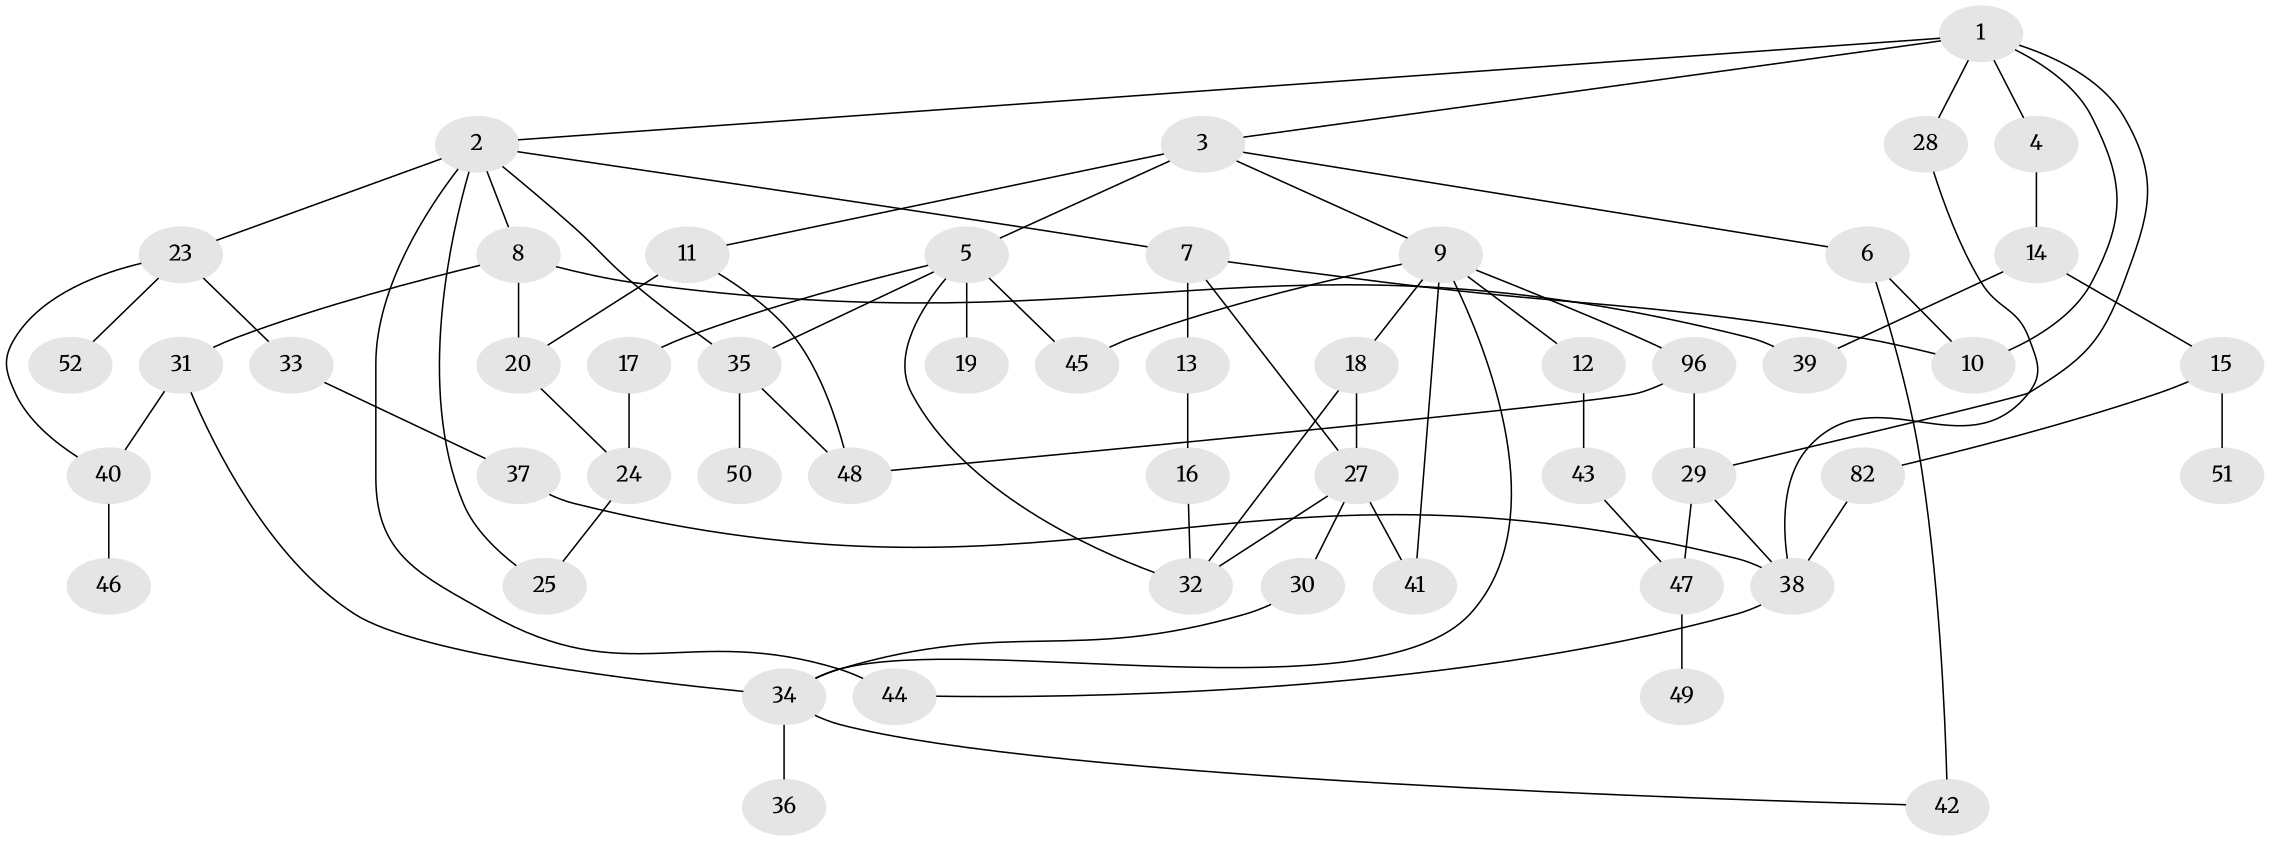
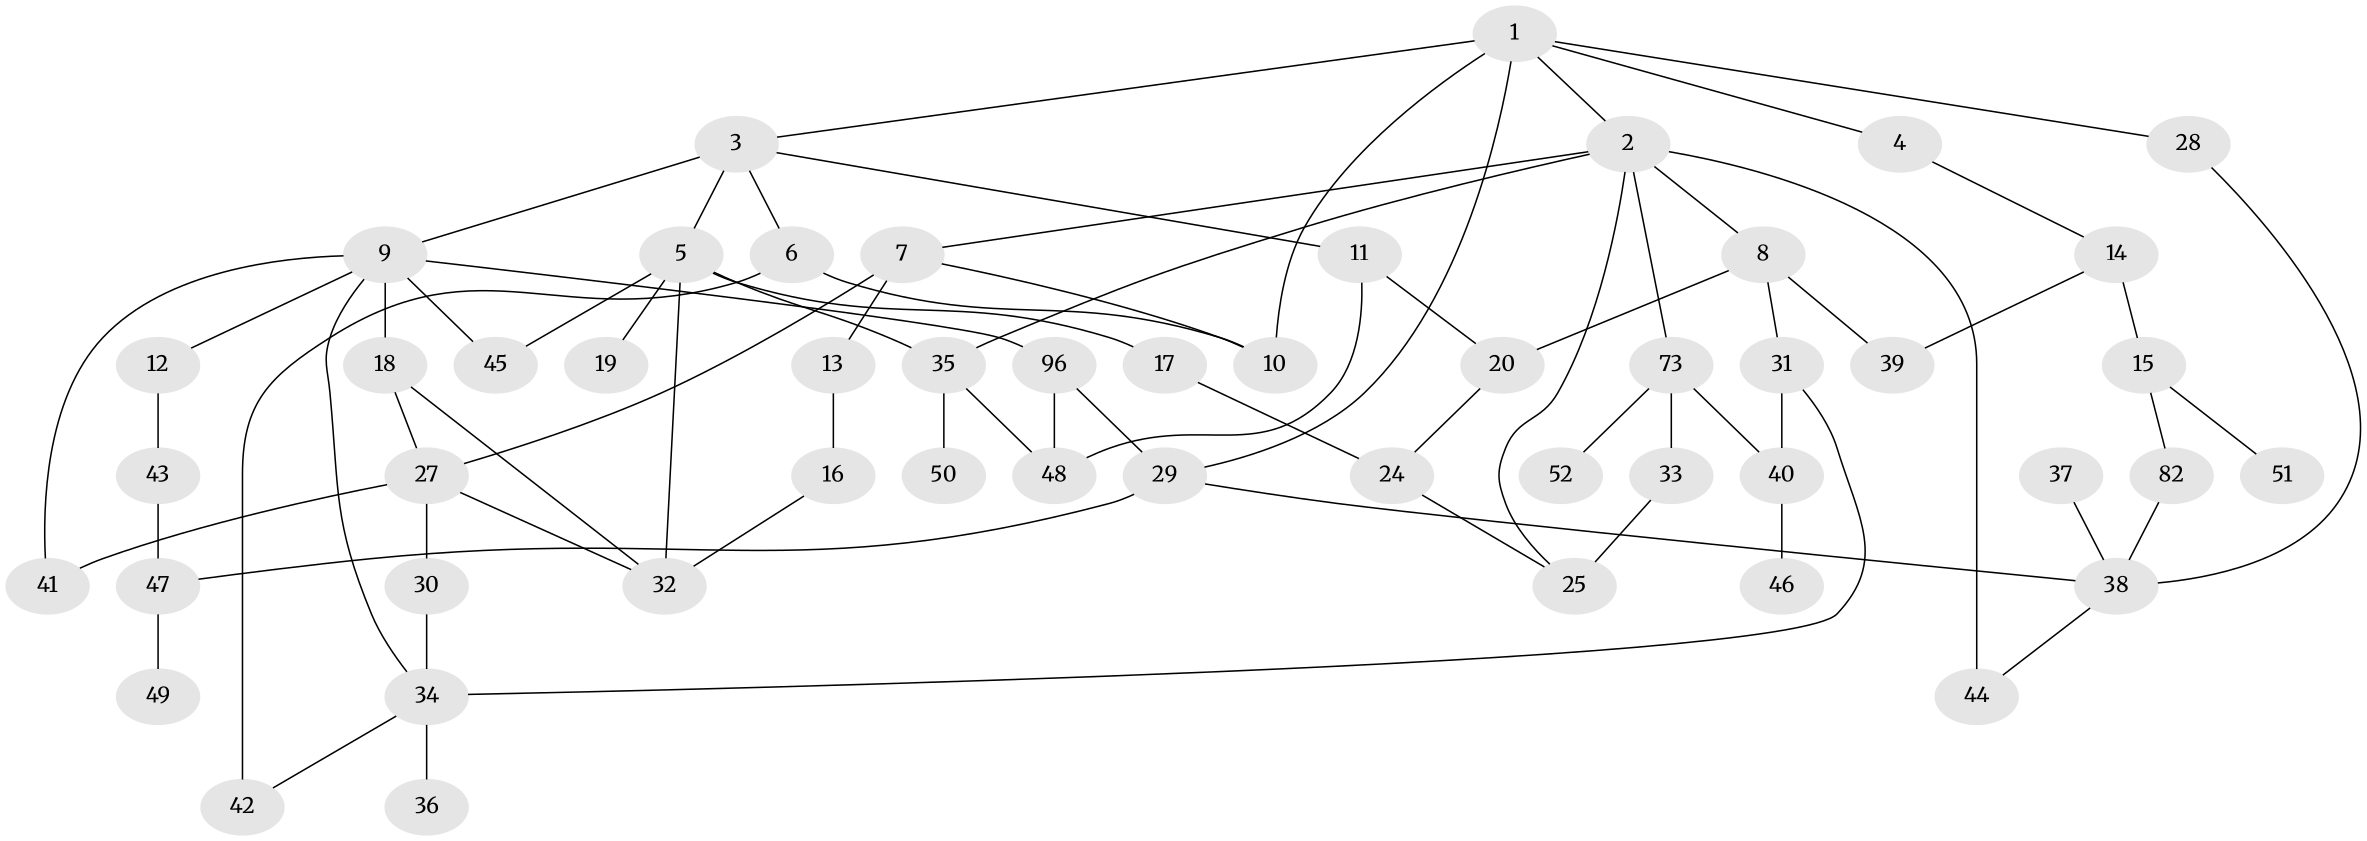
(181, 255) -> (1671, 365)
(405, 421) -> (1628, 525)
